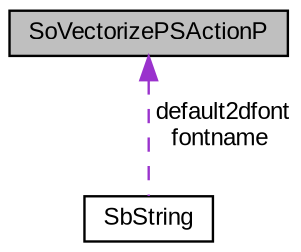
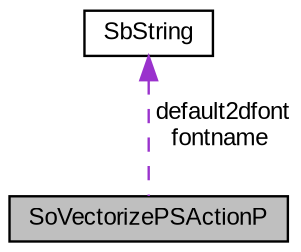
(149, 138) -> (149, 138)
